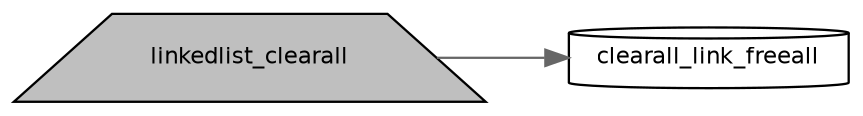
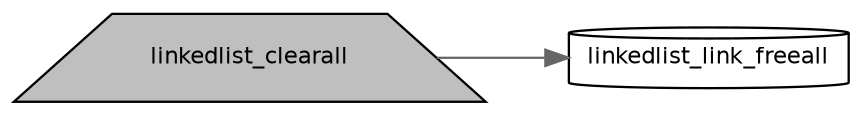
(709, 58) -> (709, 58)
